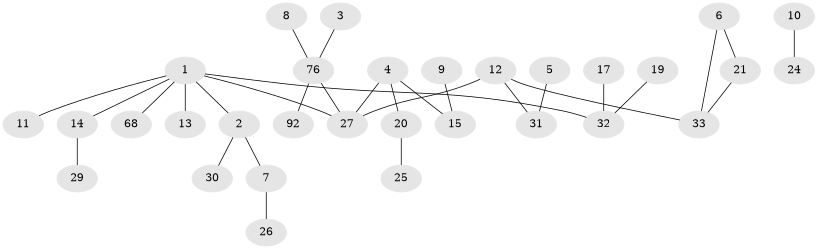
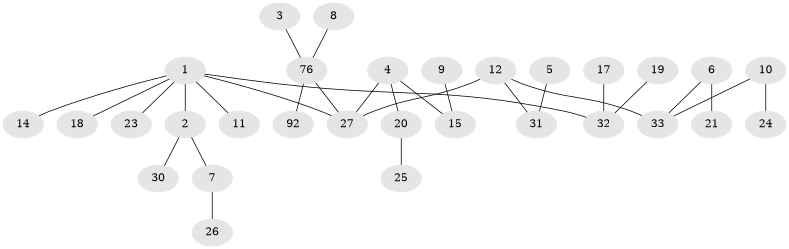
(720, 98) -> (717, 95)
(131, 124) -> (77, 124)
(185, 124) -> (131, 124)
(77, 178) -> none
